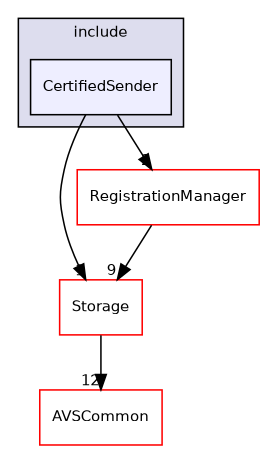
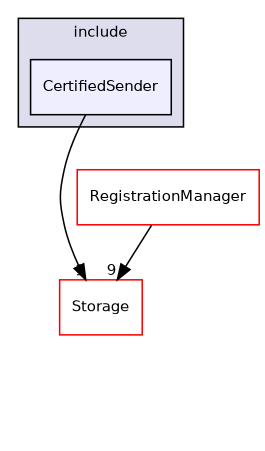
(131, 137) -> none
(101, 417) -> none
